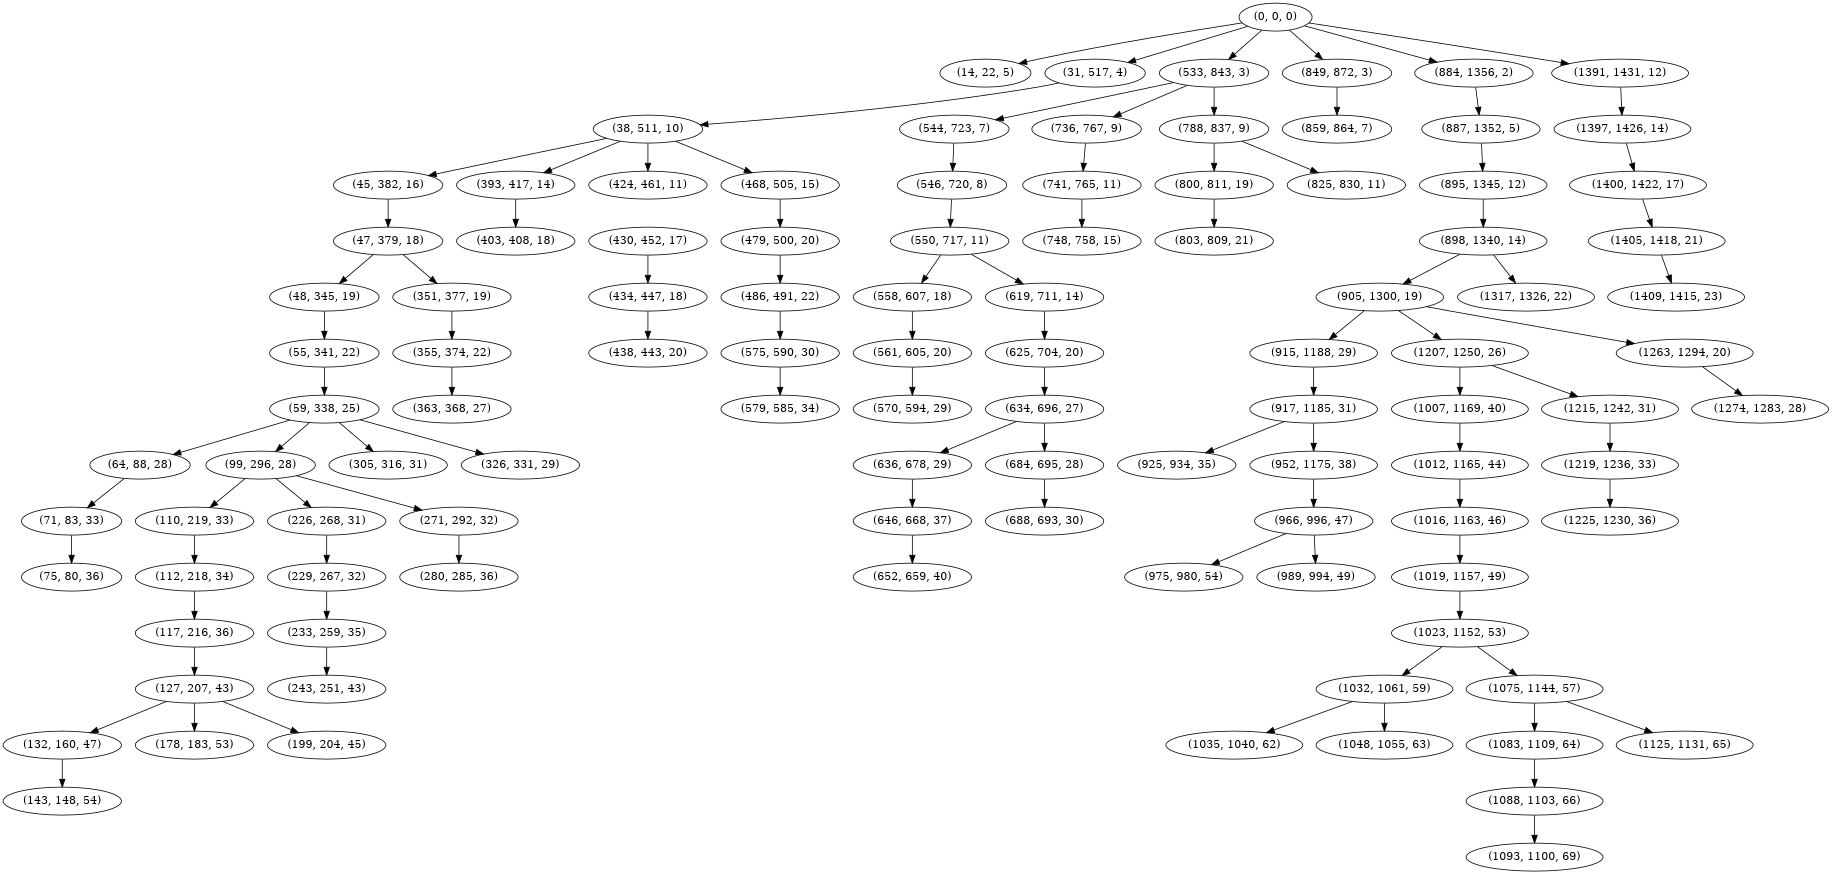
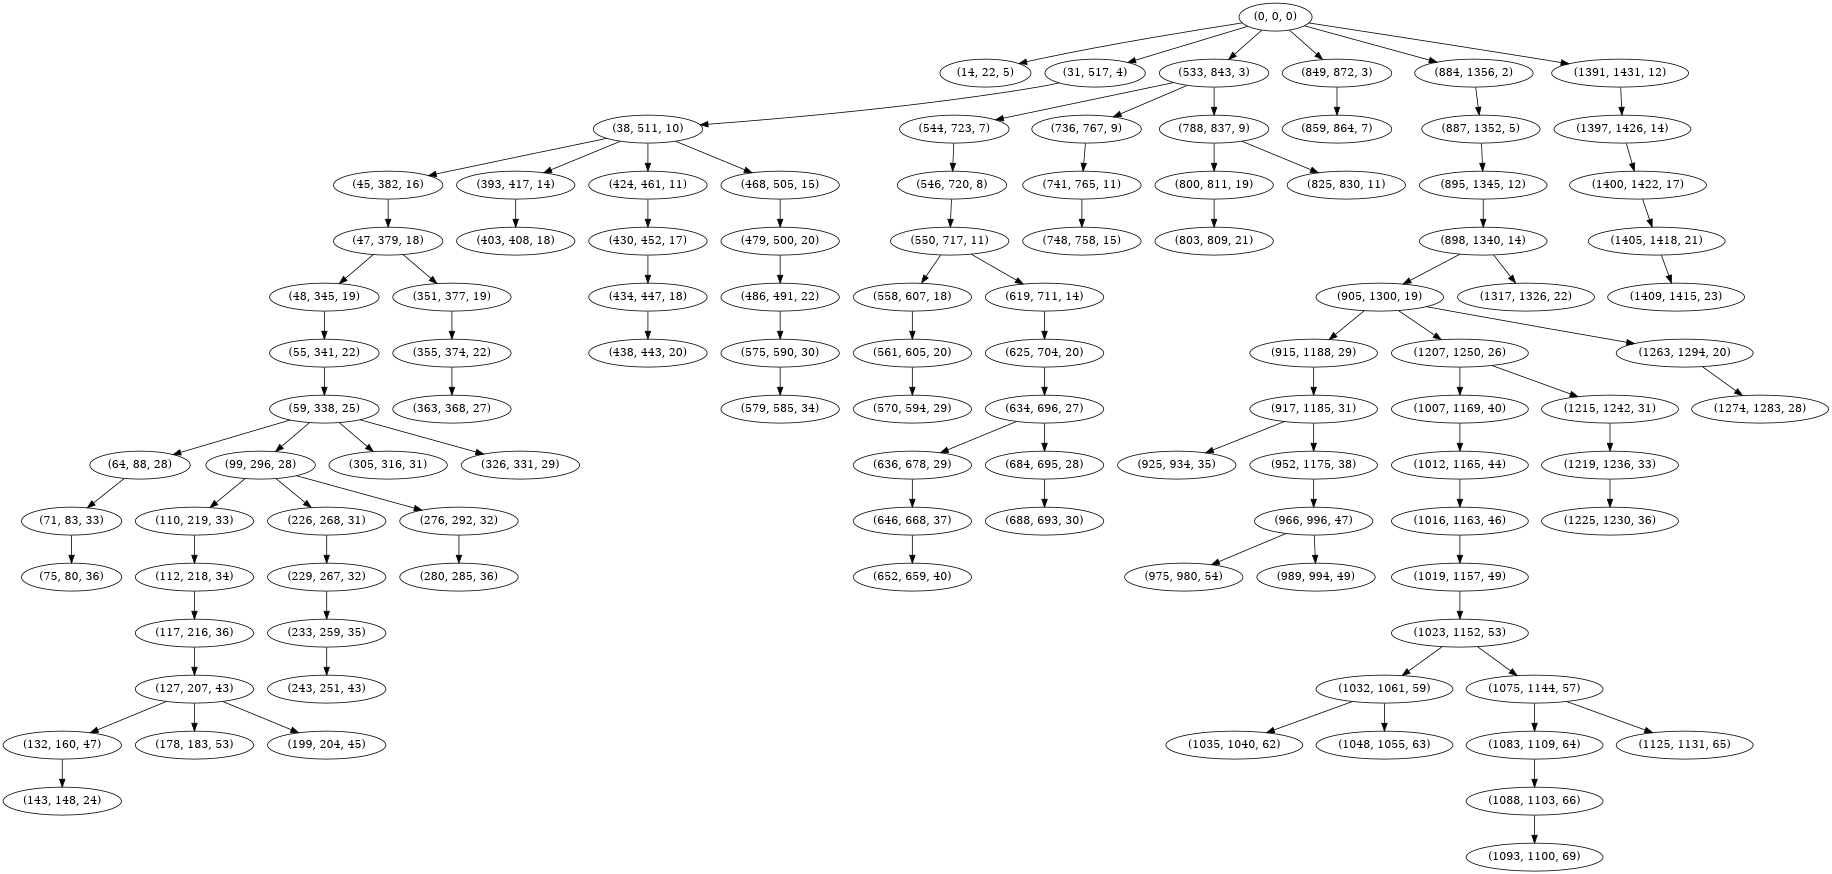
none -> (648, 209)
(459, 521) -> (459, 521)
(62, 801) -> (62, 801)
